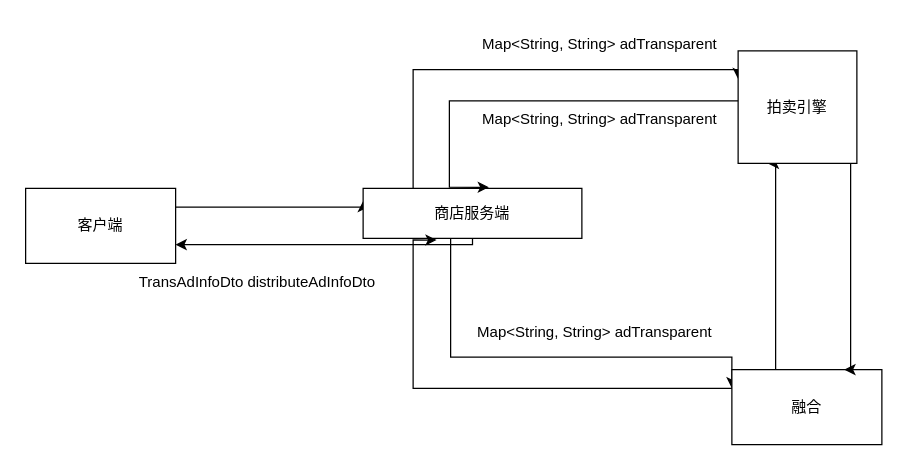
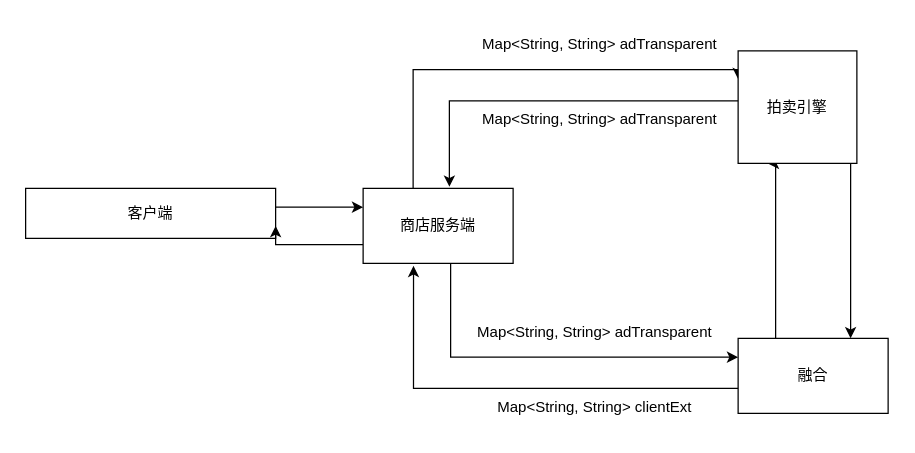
(473, 213) -> (438, 226)
(101, 226) -> (151, 213)
(257, 282) -> none
none -> (594, 407)
(807, 407) -> (813, 376)
